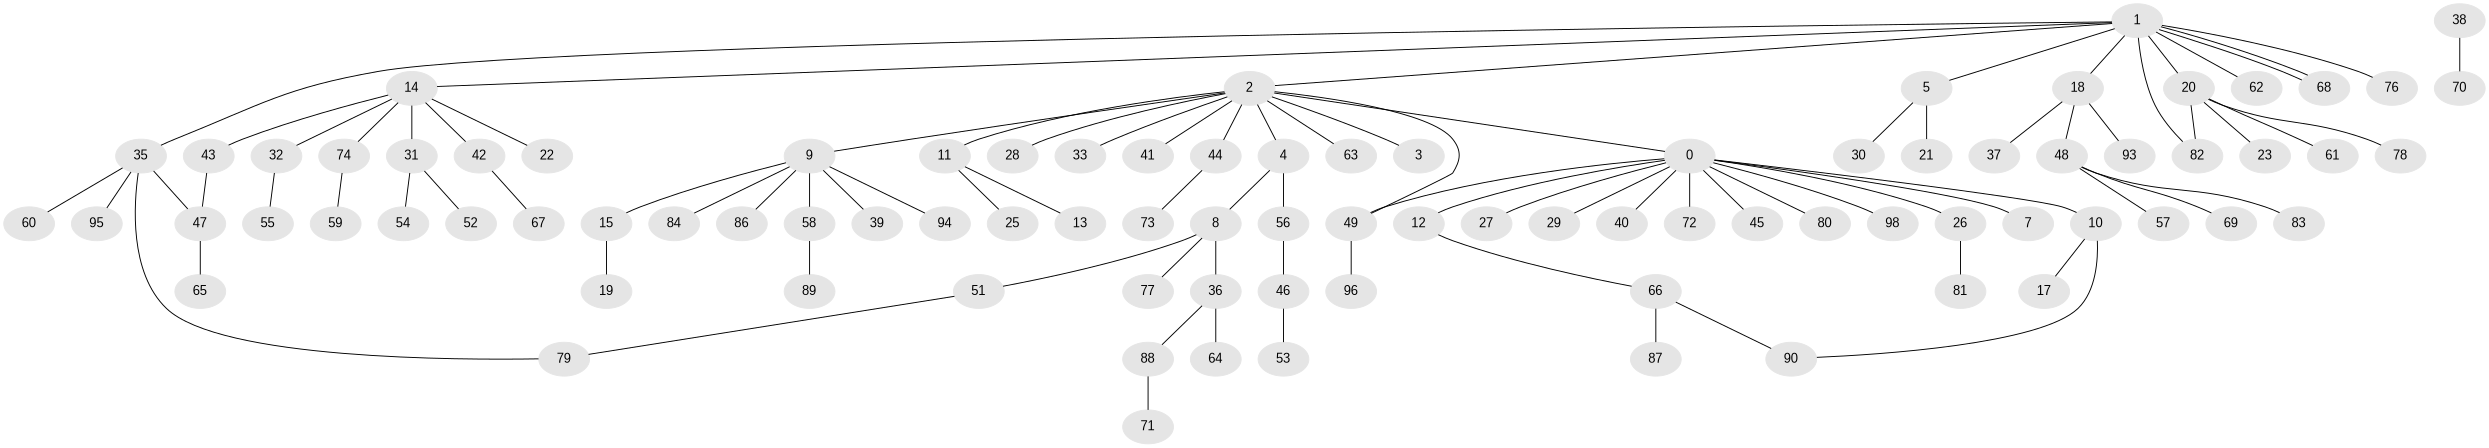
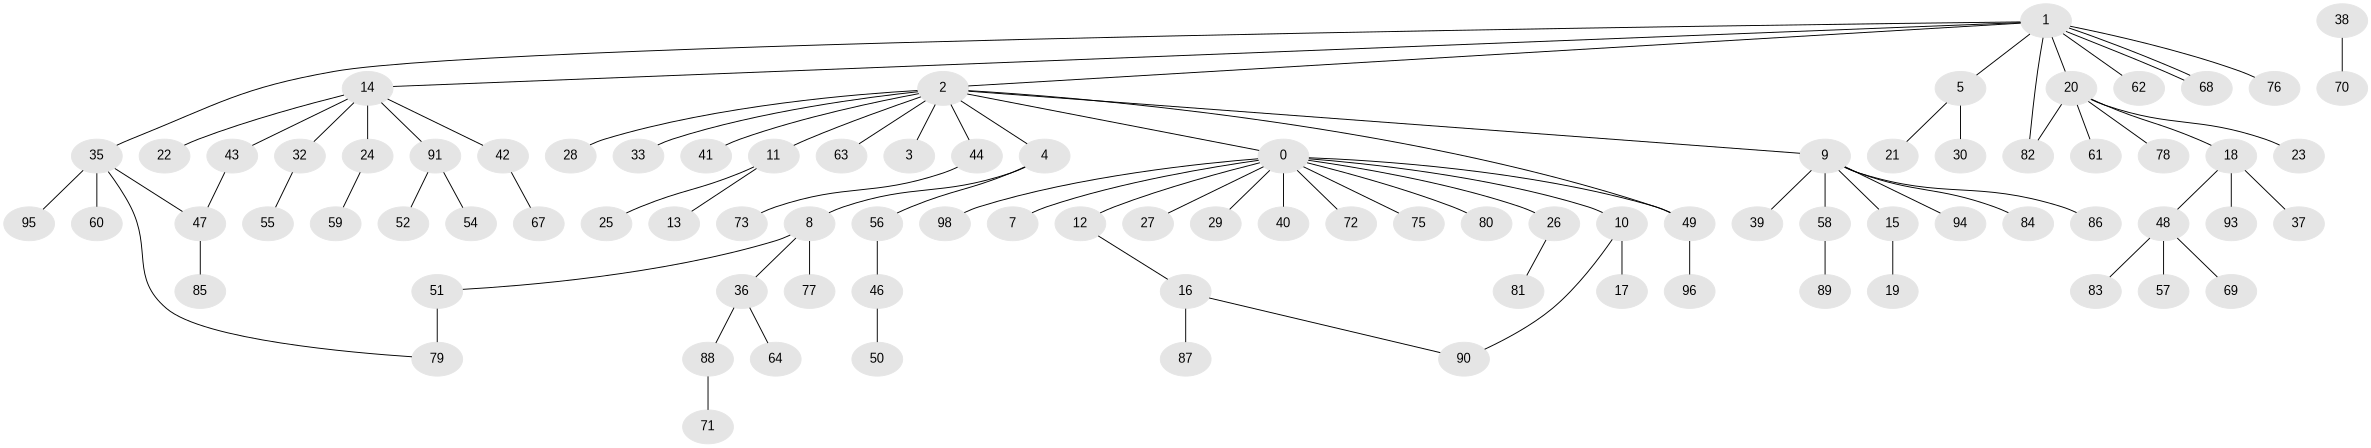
(2108, 55) -> (2157, 124)
(344, 156) -> (368, 156)
(412, 156) -> (435, 156)
(1757, 224) -> (1419, 224)
(200, 291) -> (200, 291)
(1656, 291) -> (1186, 291)
(1283, 359) -> (877, 359)
